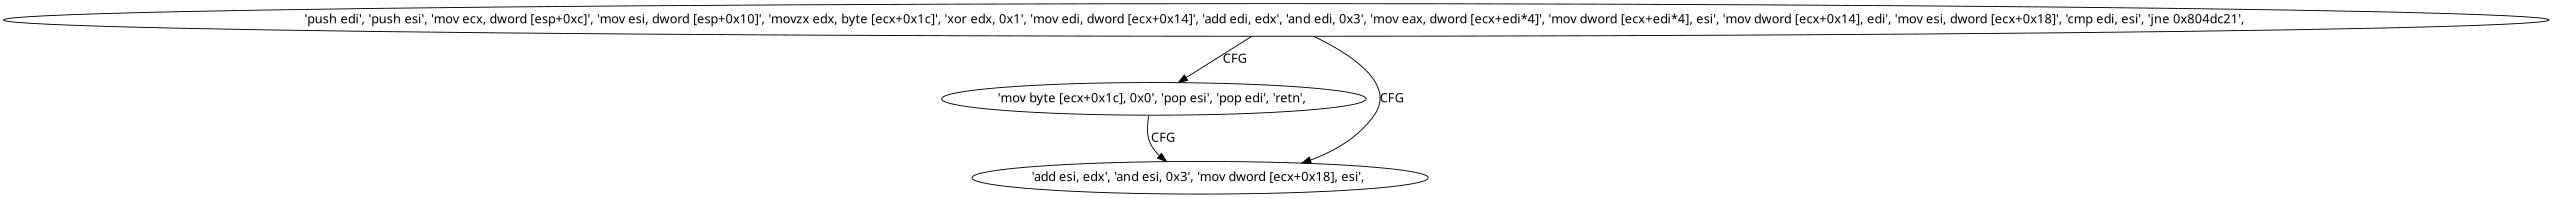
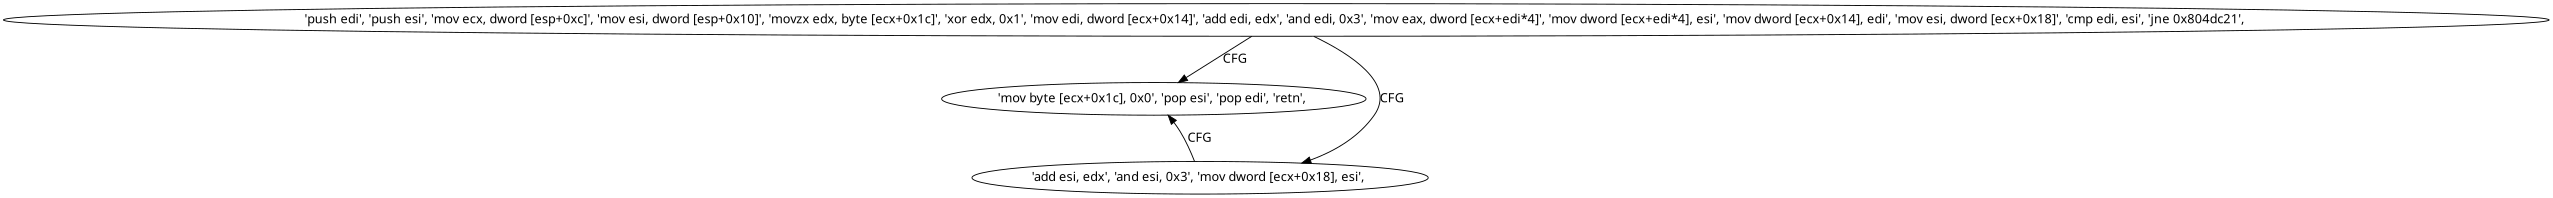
(1148, 137) -> (1185, 141)
